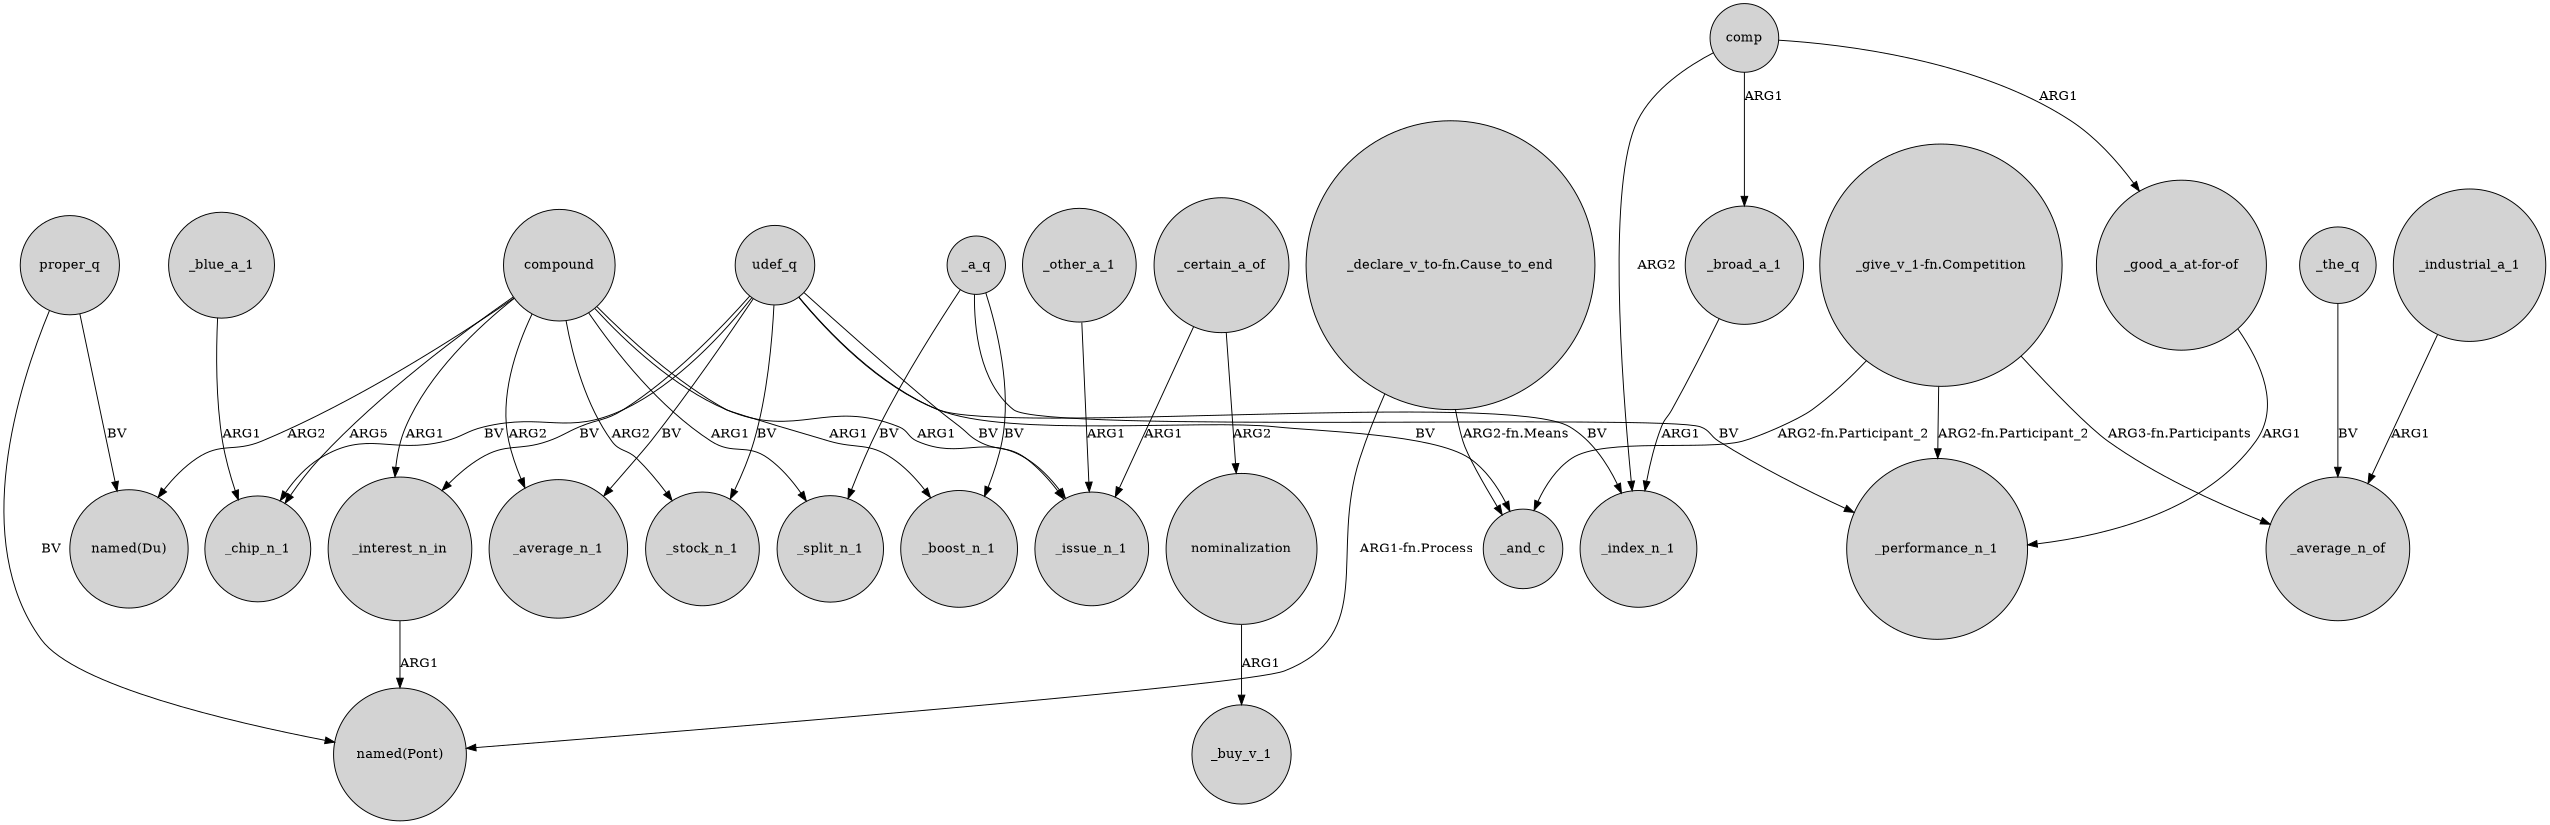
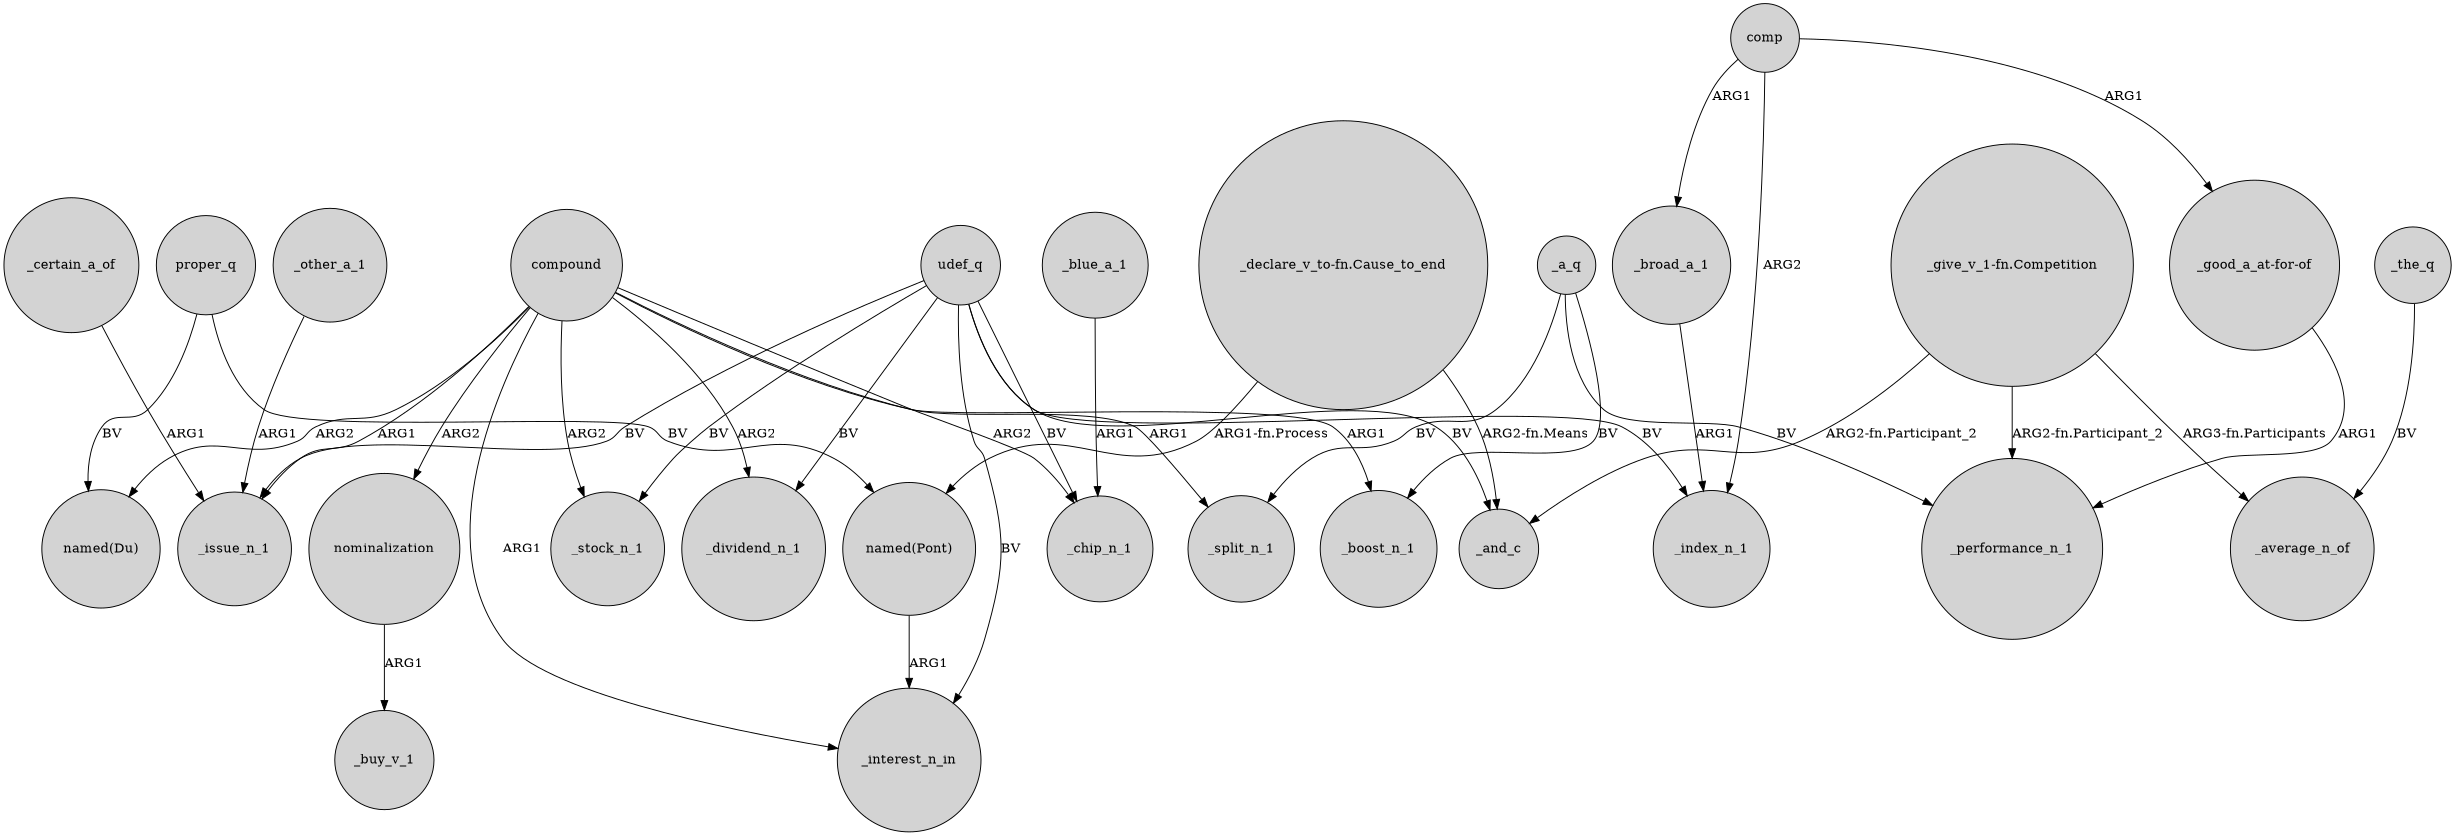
(2470, 265) -> none
(1231, 398) -> (469, 386)
(369, 434) -> (1013, 434)
(558, 549) -> (754, 549)
(400, 650) -> (909, 647)
